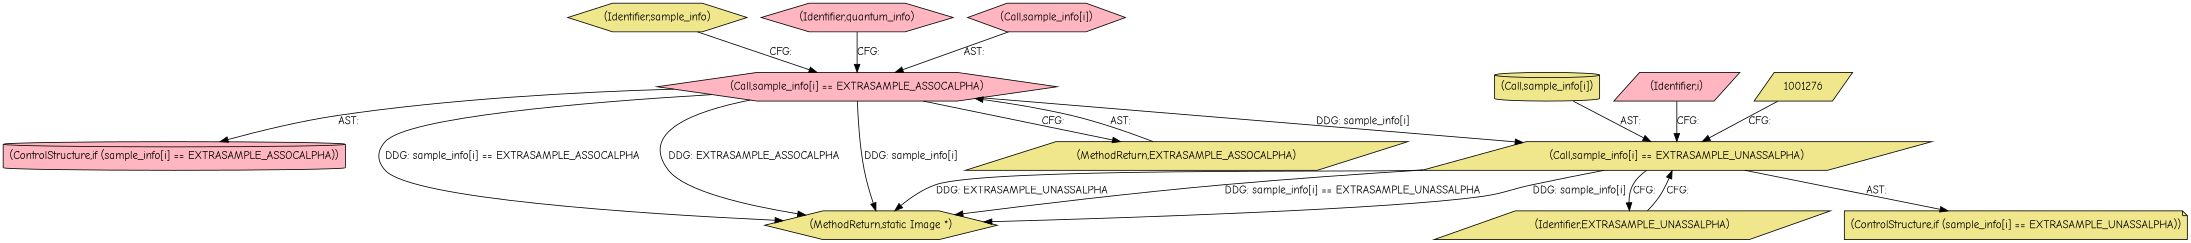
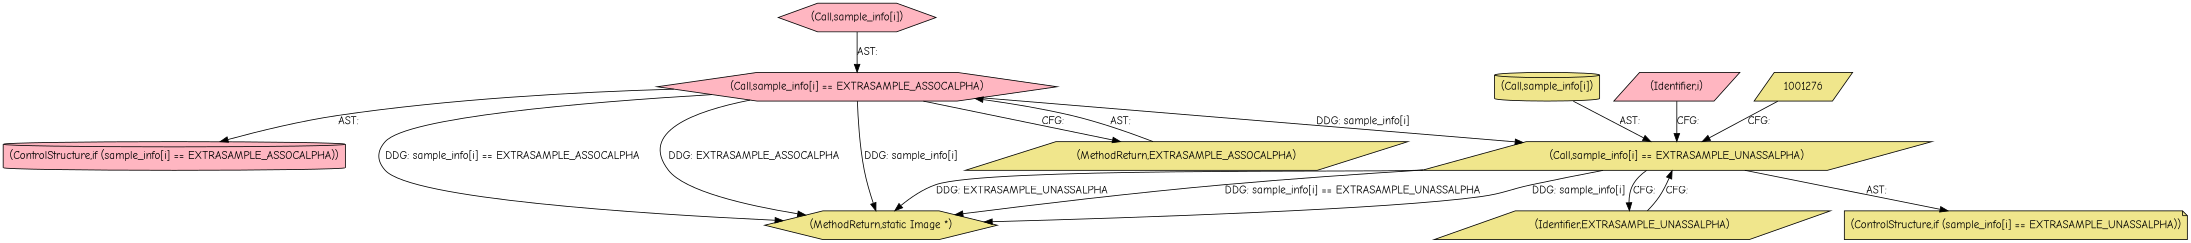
(657, 18) -> none
(857, 18) -> none
